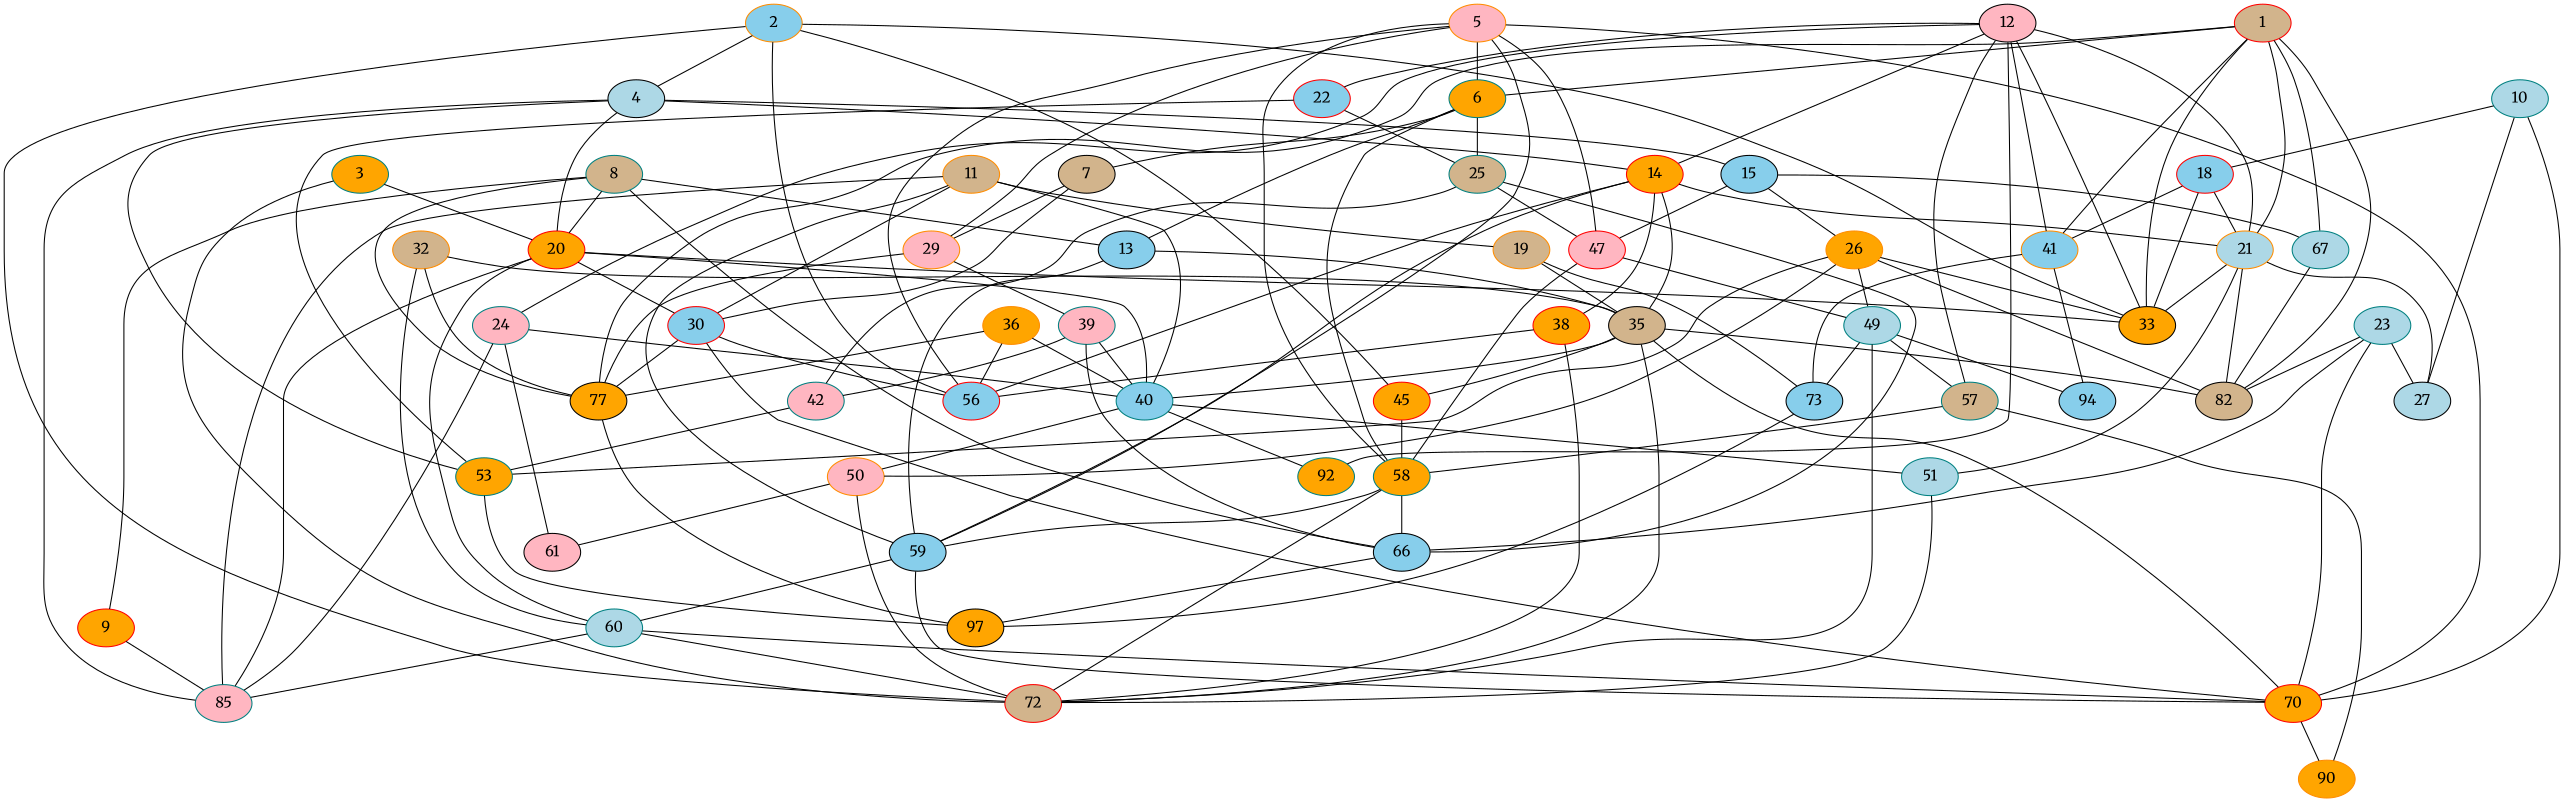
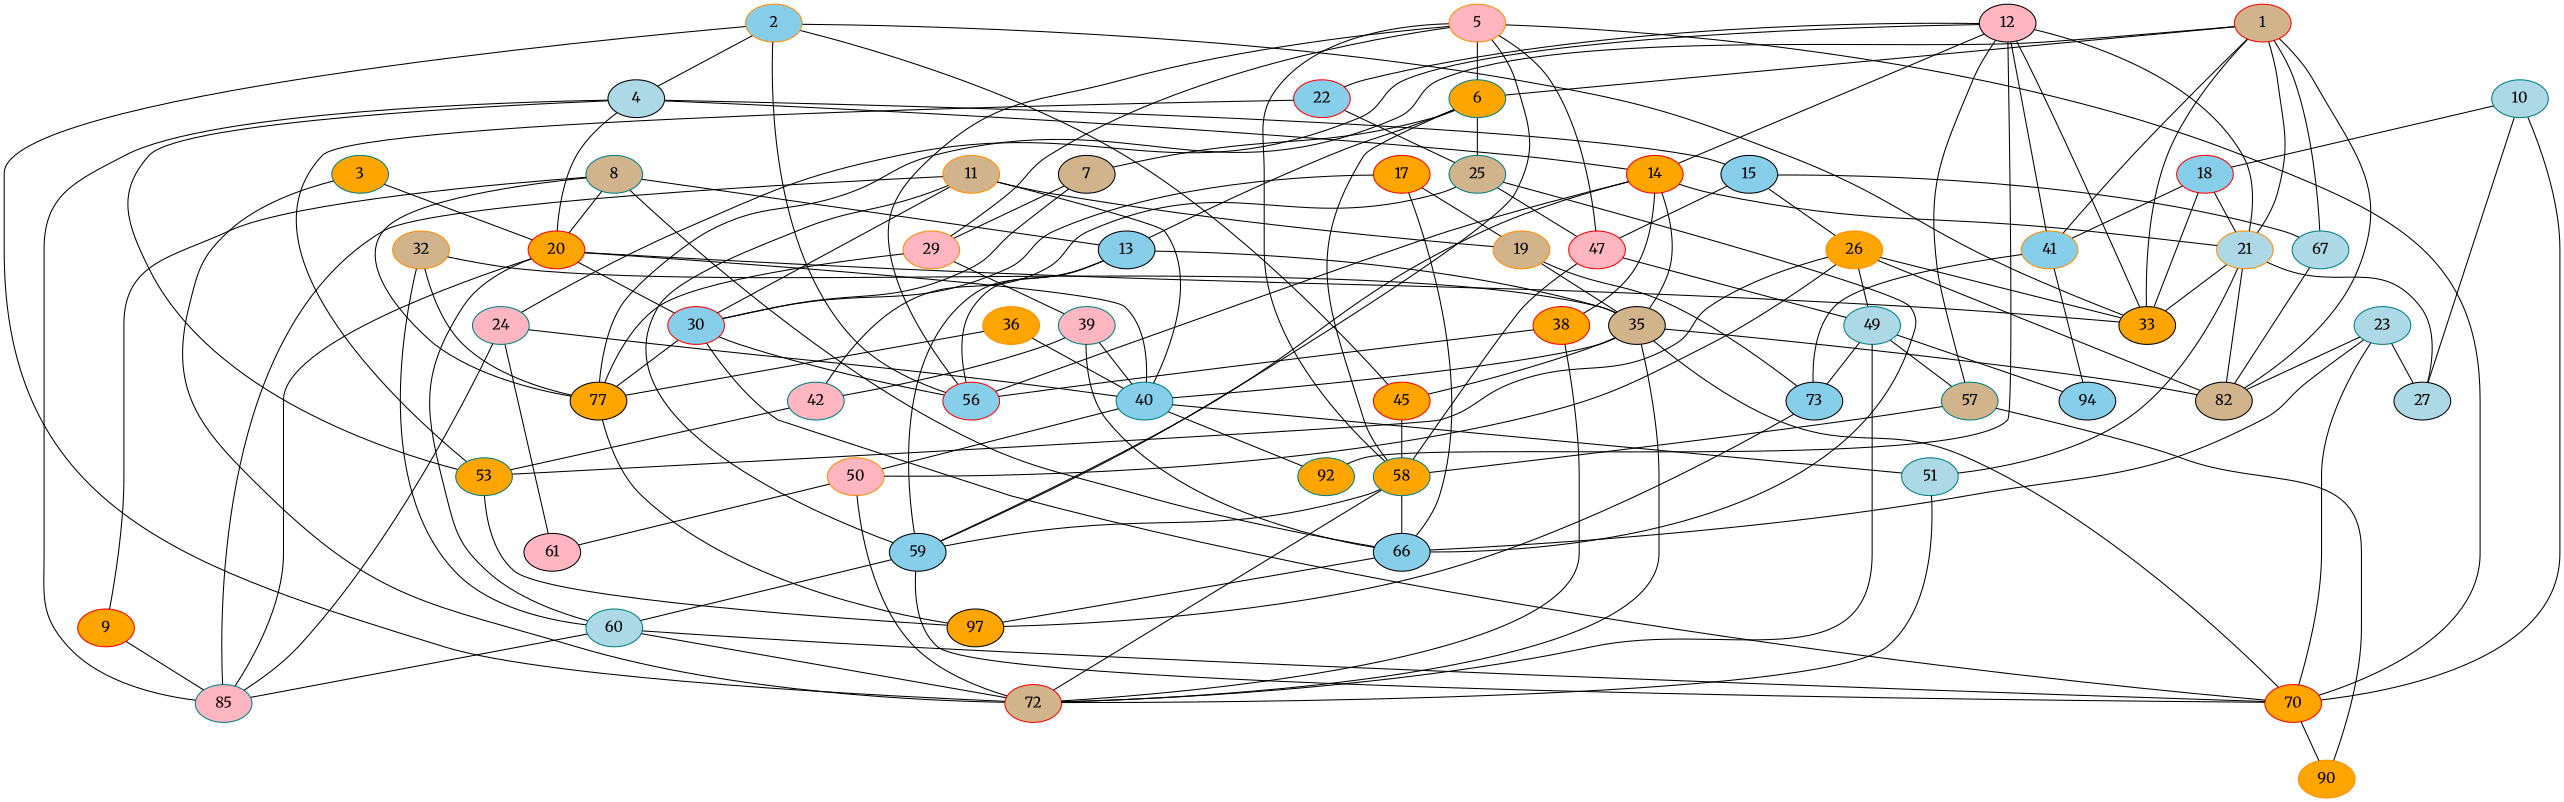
none -> (1402, 174)
(987, 370) -> (980, 299)
